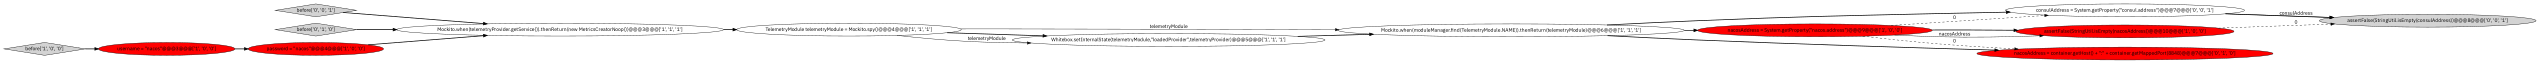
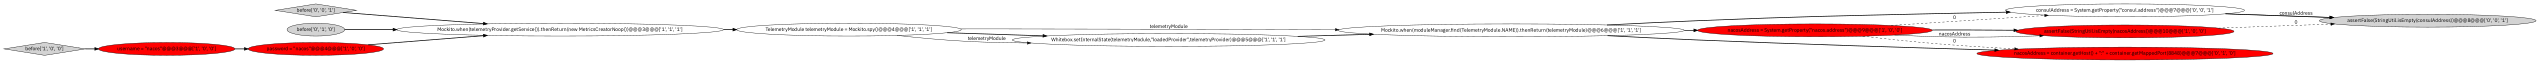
(316, 30) -> (316, 30)
